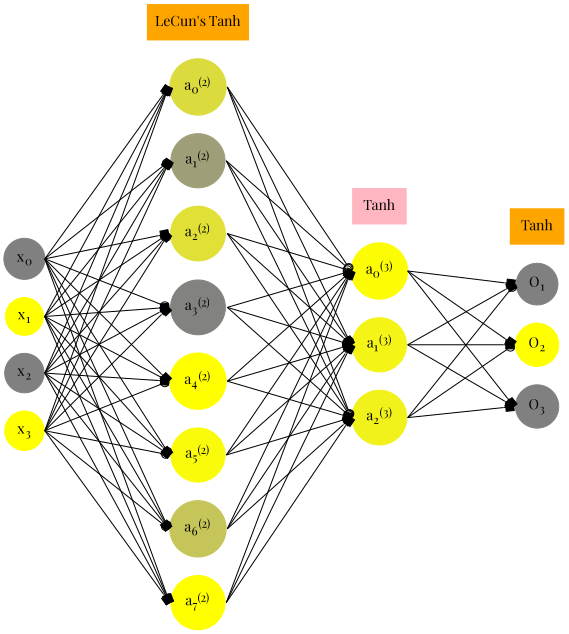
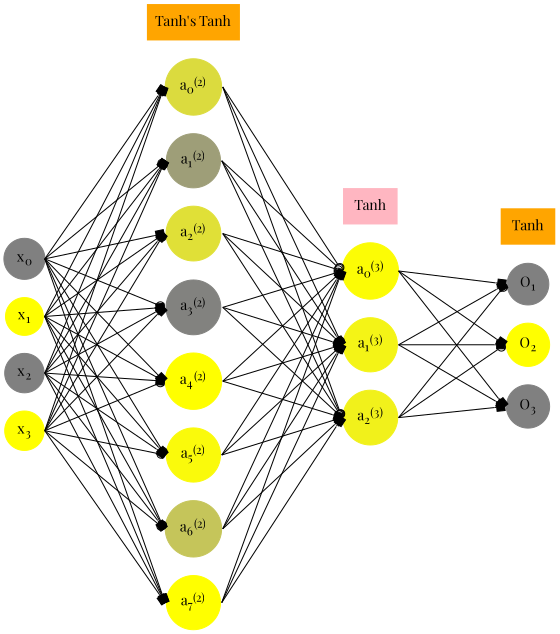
(198, 22) -> (193, 22)
